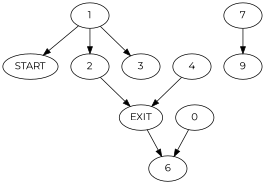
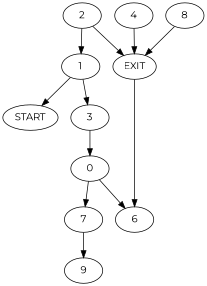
none -> (185, 16)
(90, 38) -> (82, 38)
none -> (90, 140)
none -> (87, 190)
